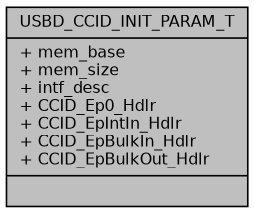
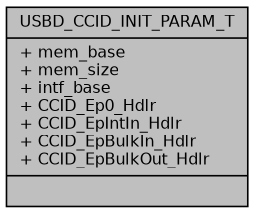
(65, 88) -> (66, 88)
